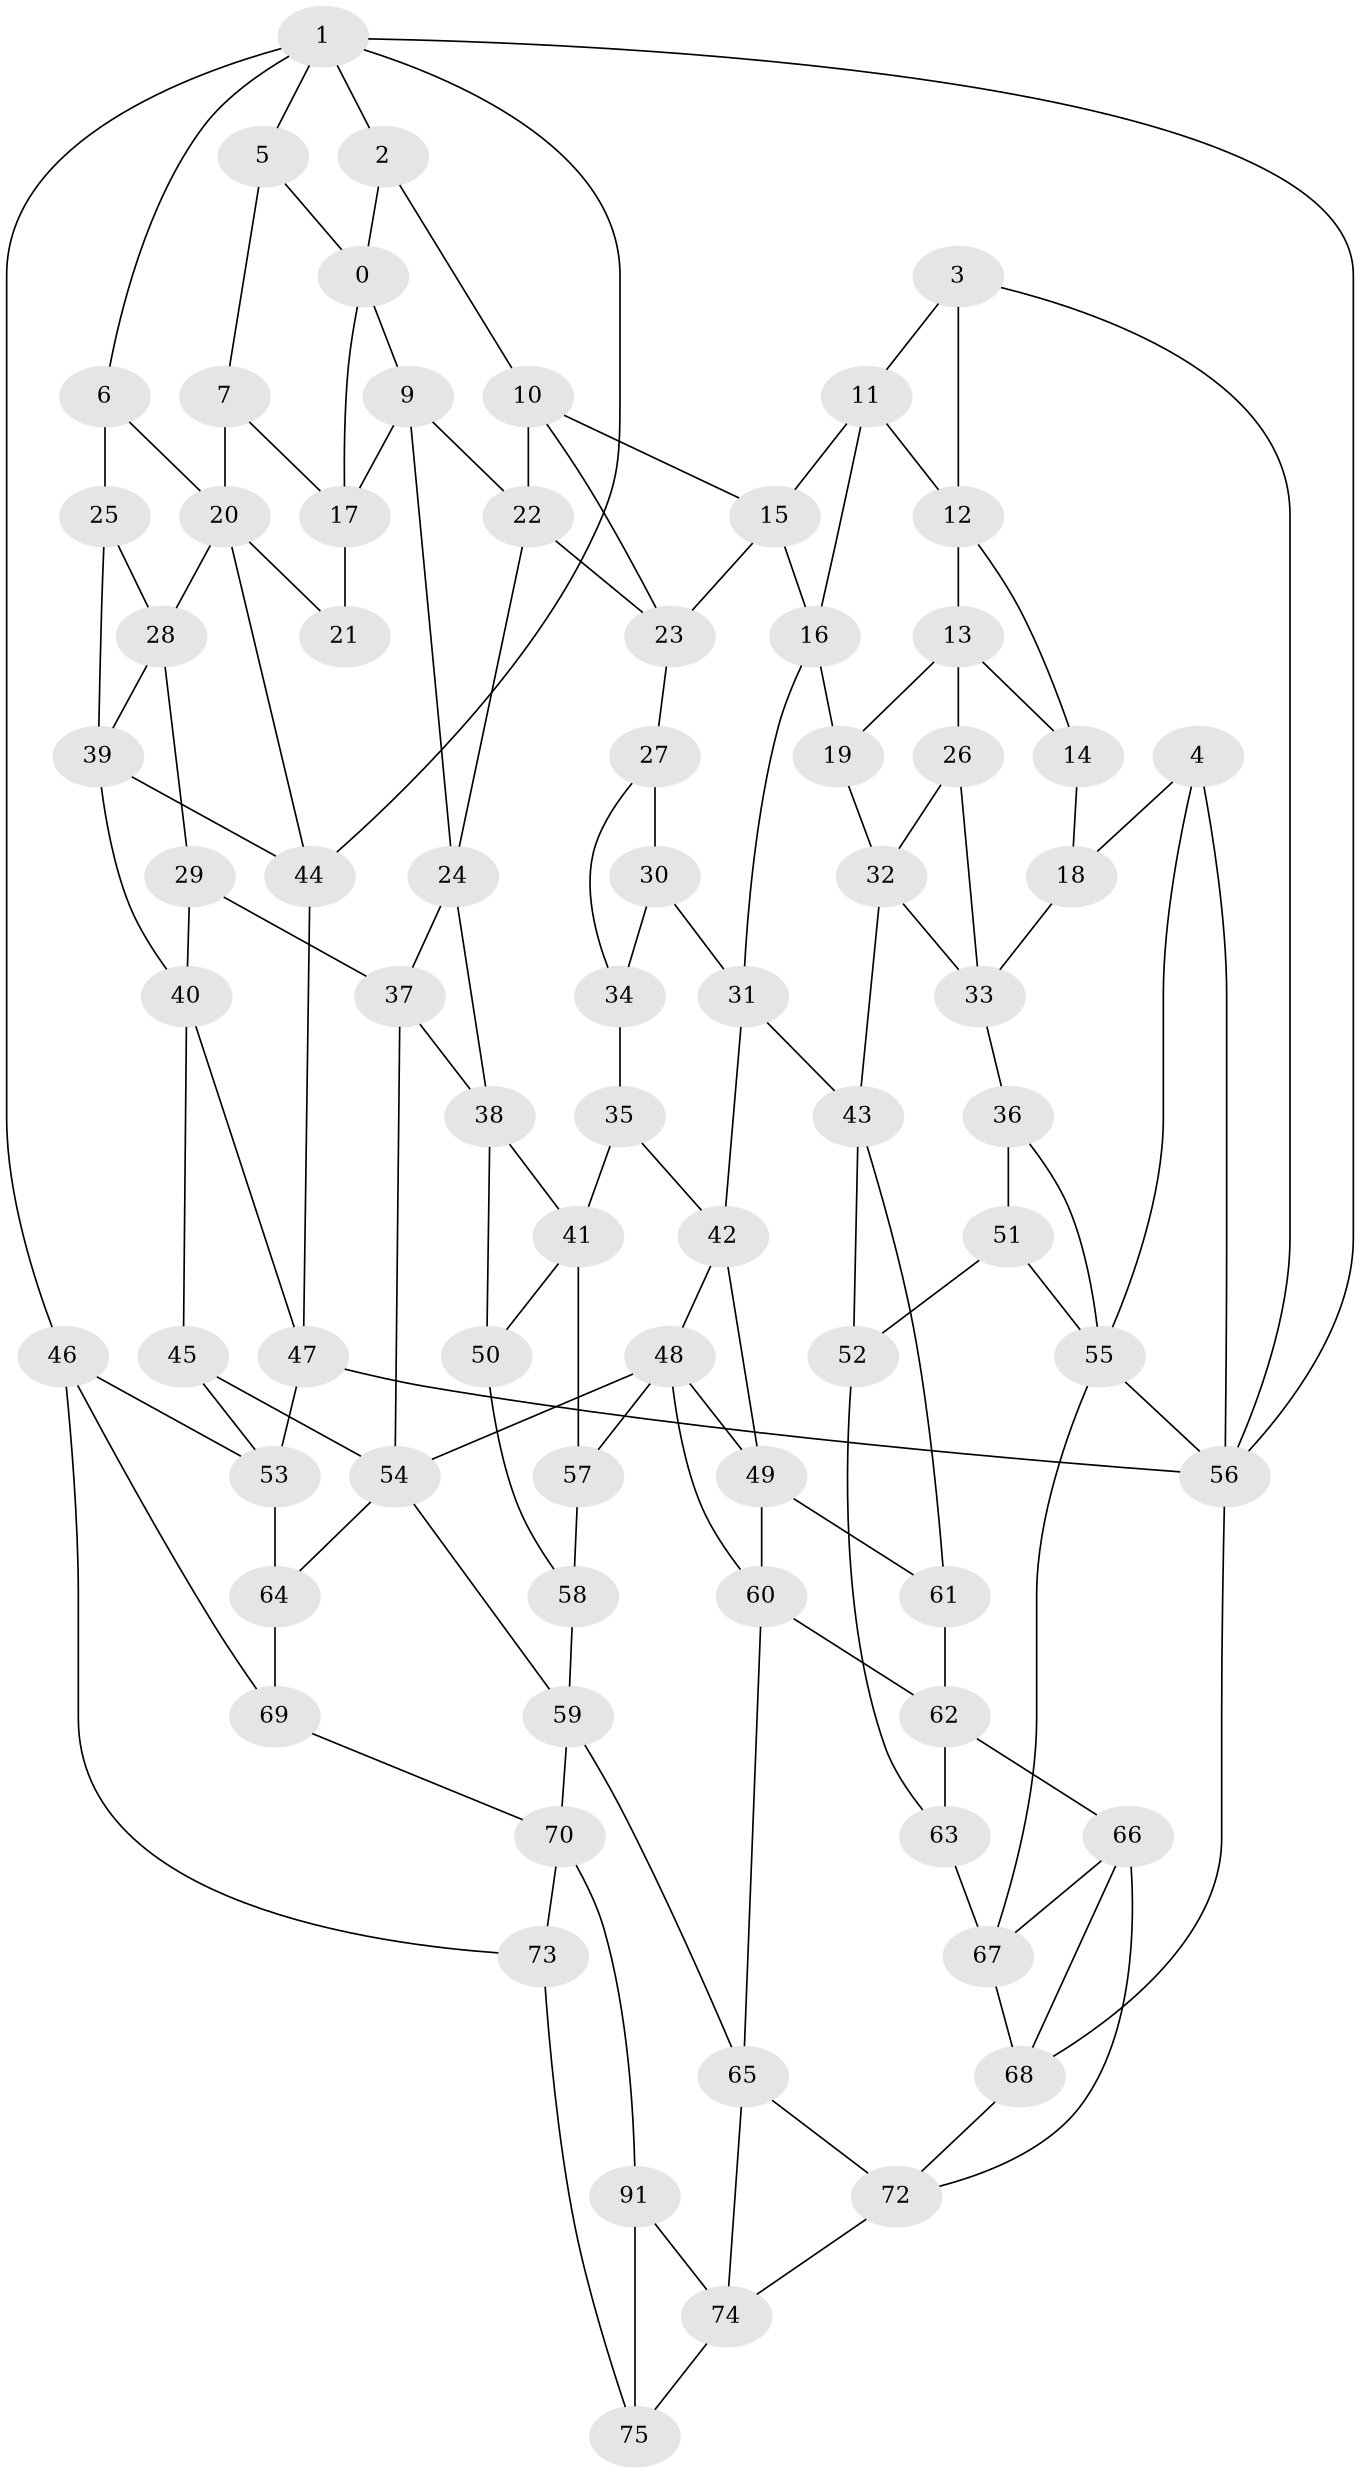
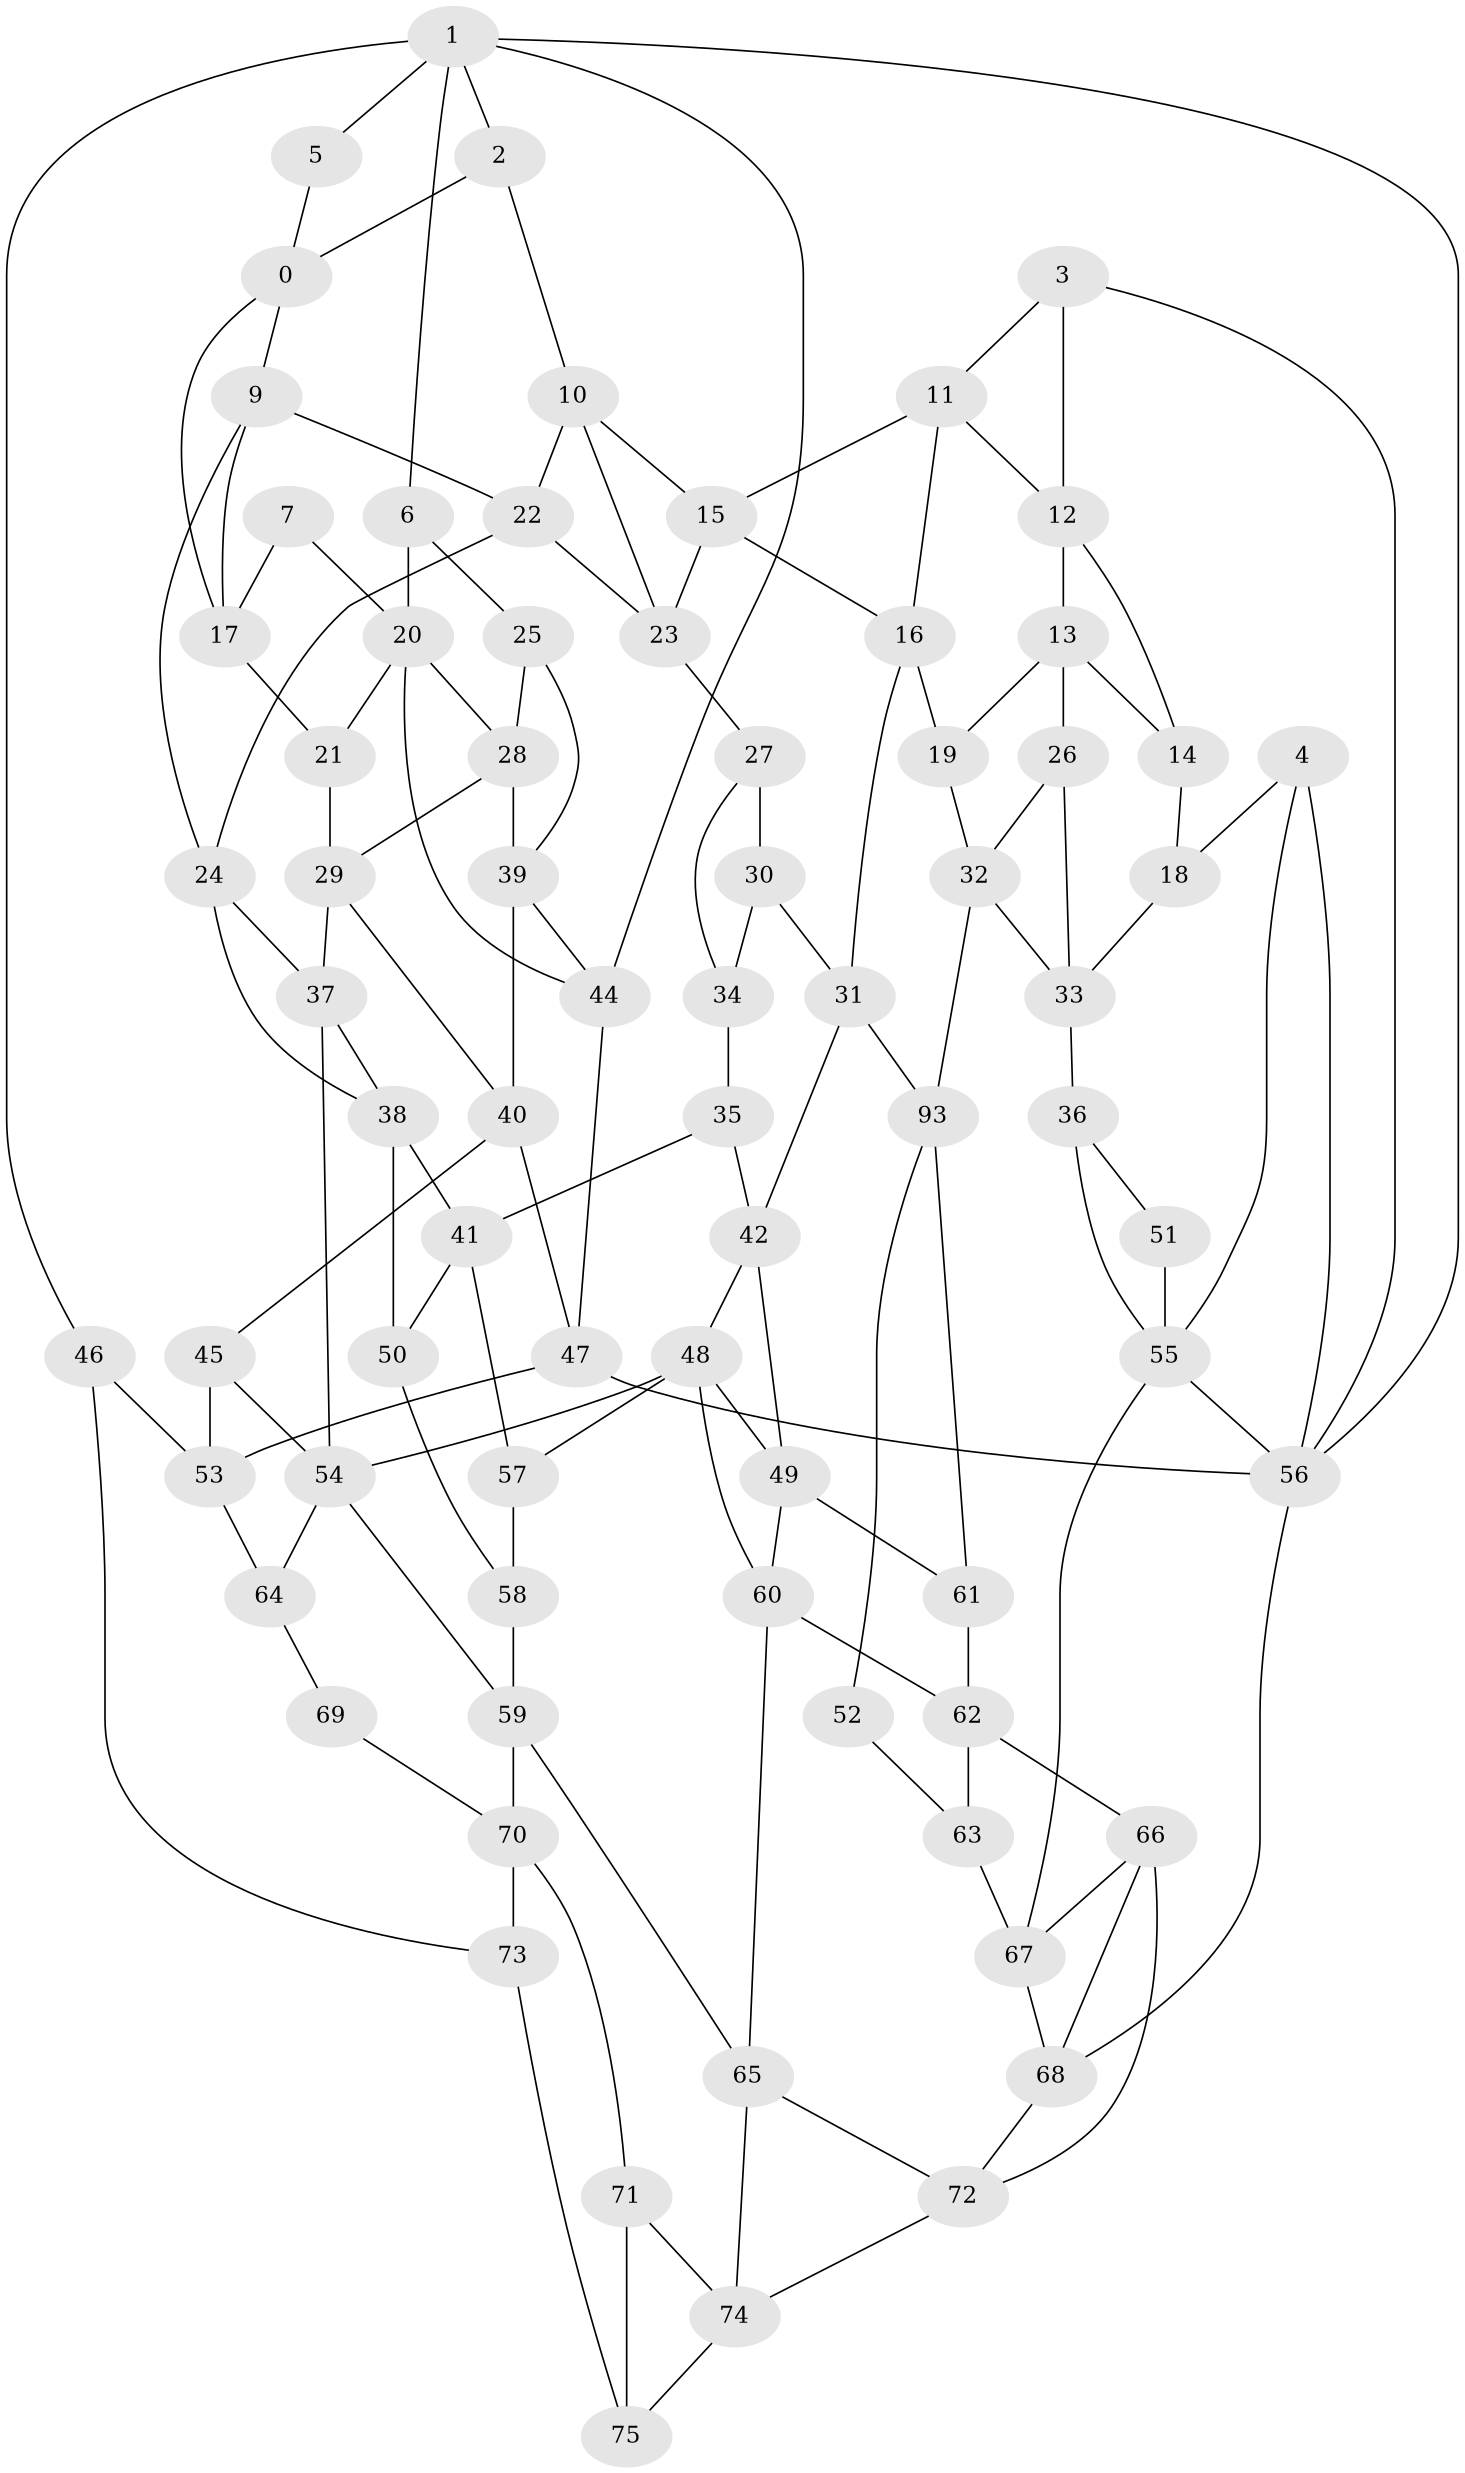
(244, 277) -> none
none -> (330, 817)
(858, 1117) -> (933, 1117)
(931, 1297) -> none
(163, 1540) -> none
(635, 2197) -> (627, 2197)
